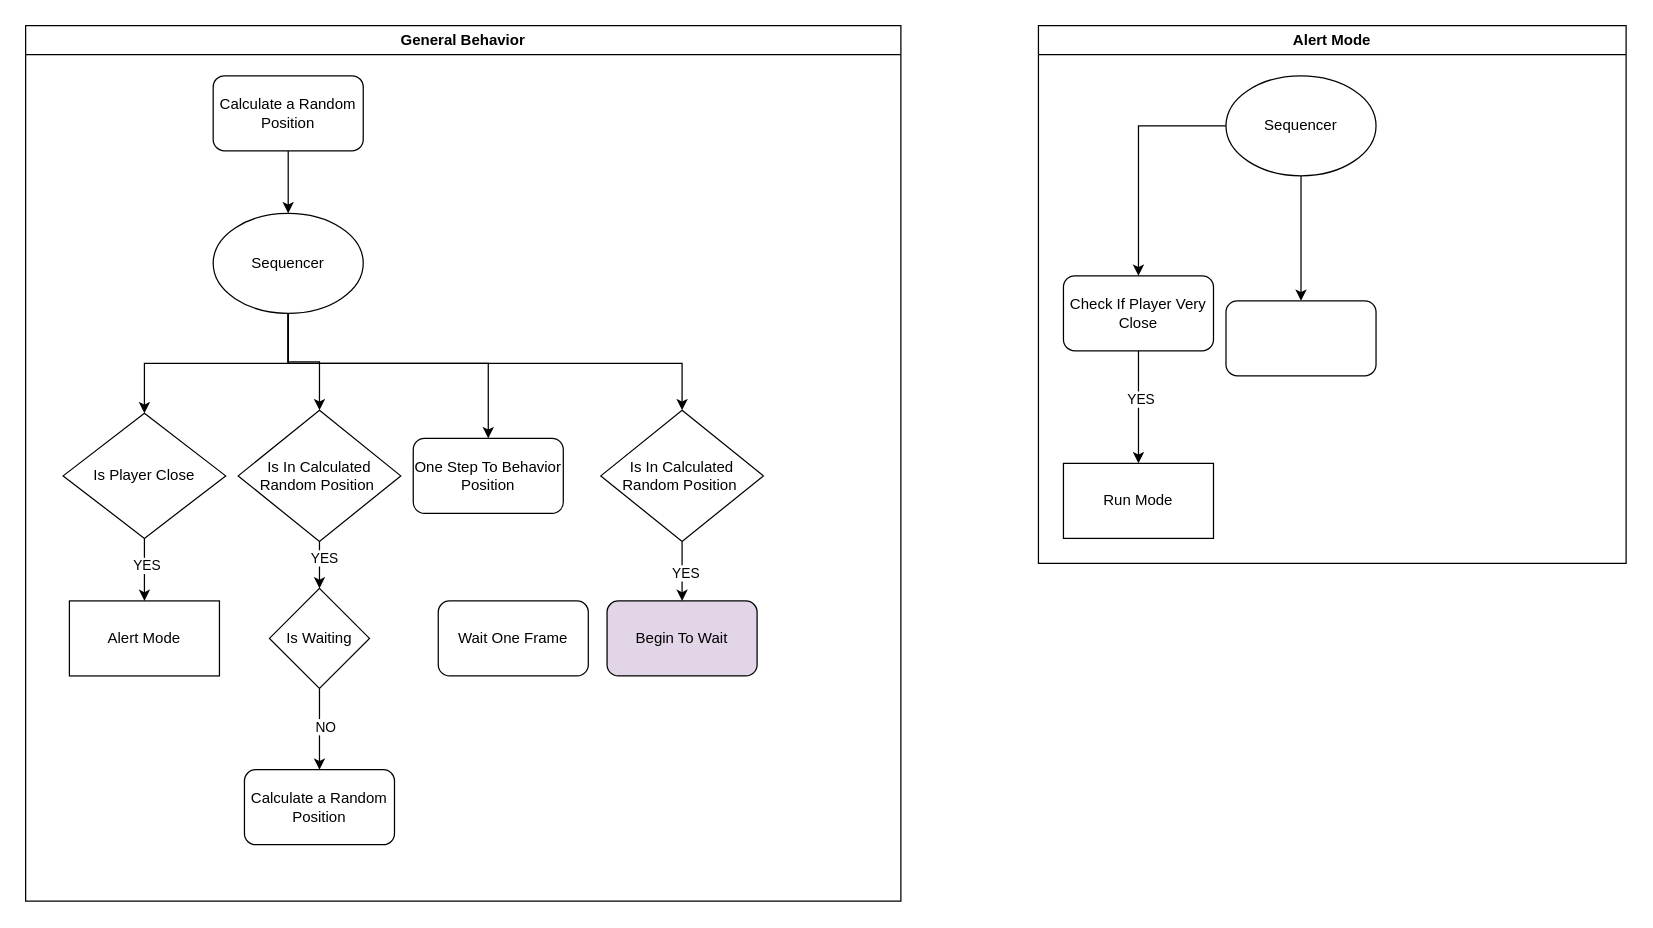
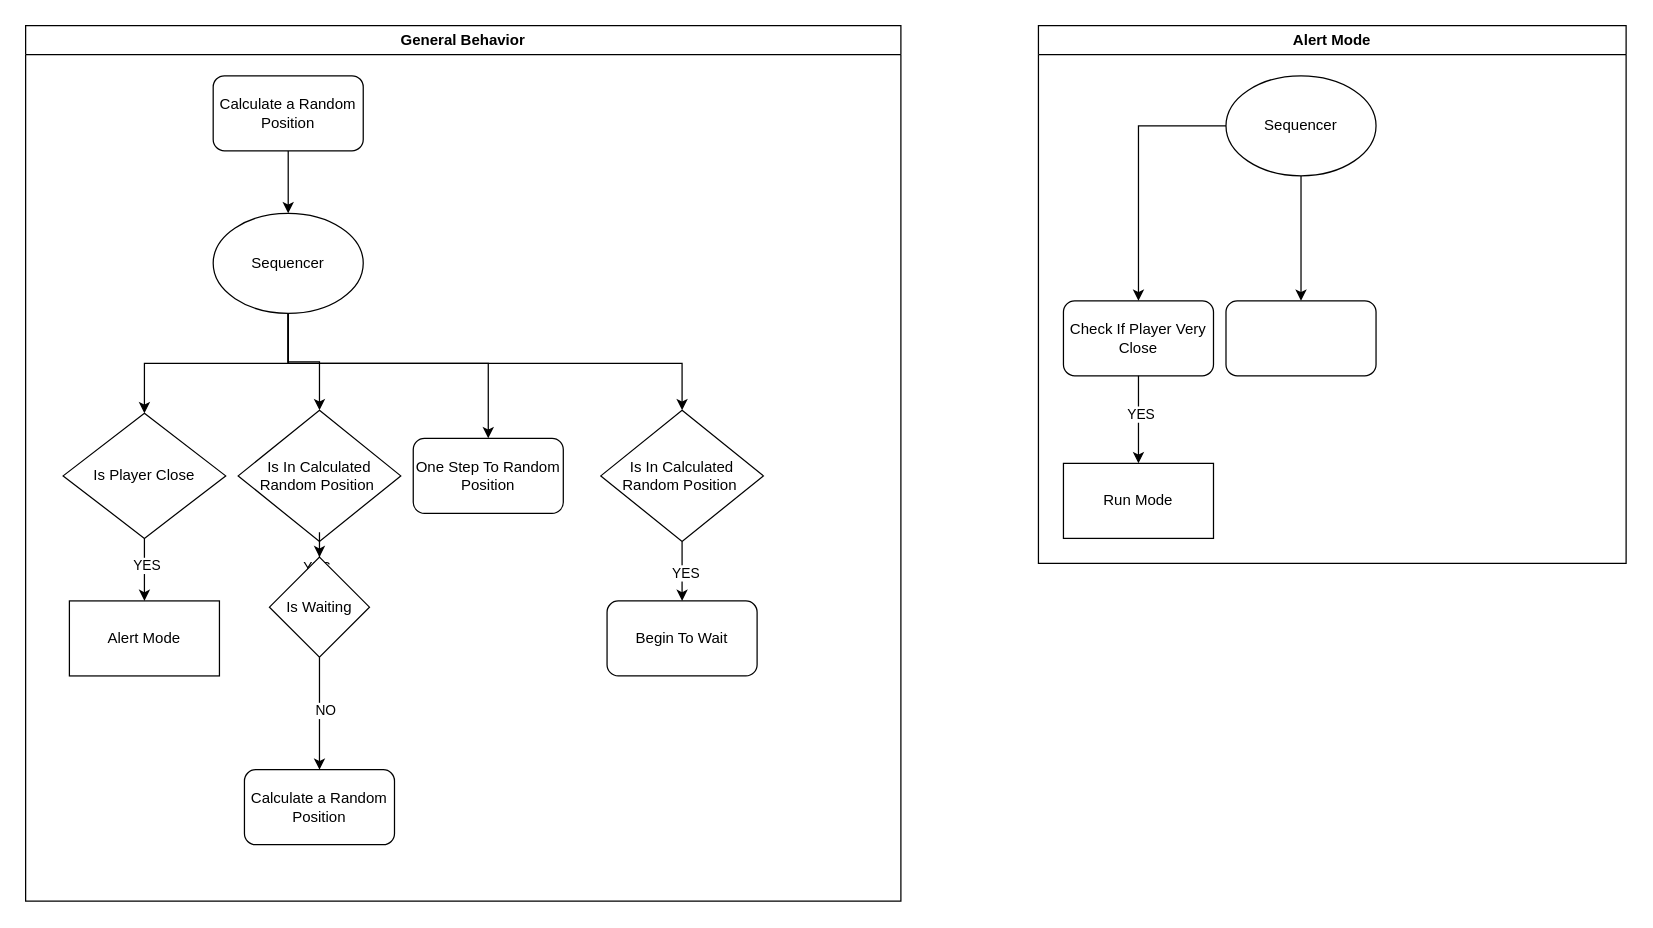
(1138, 313) -> (1138, 338)
(488, 476) -> (488, 476)
(319, 638) -> (319, 607)
(513, 638) -> none
(682, 638) -> (682, 638)
